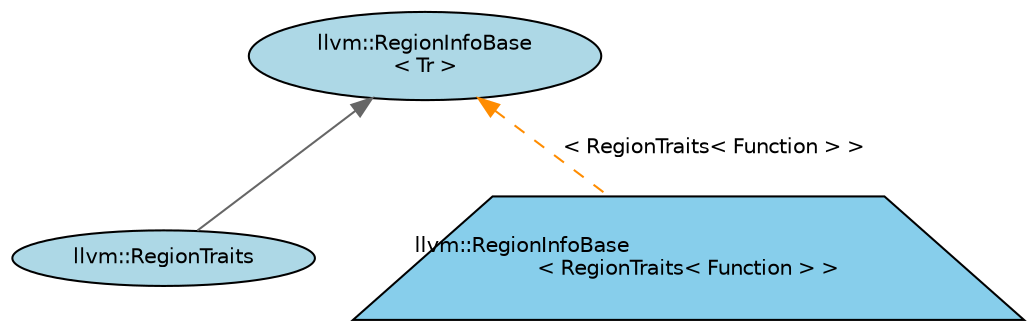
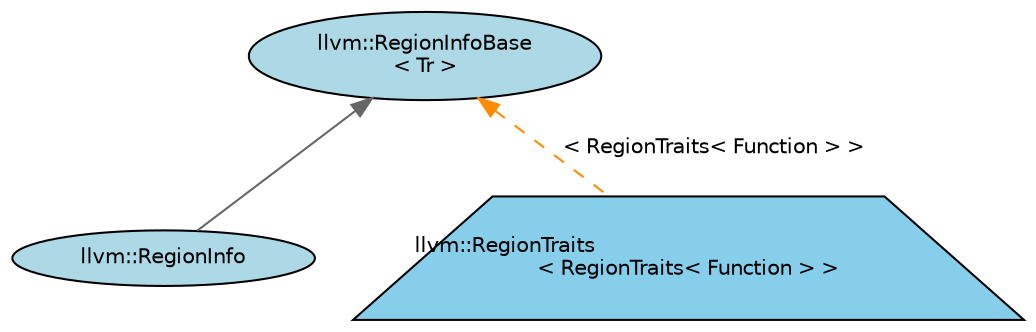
(164, 258) -> (164, 258)
(689, 258) -> (689, 258)
